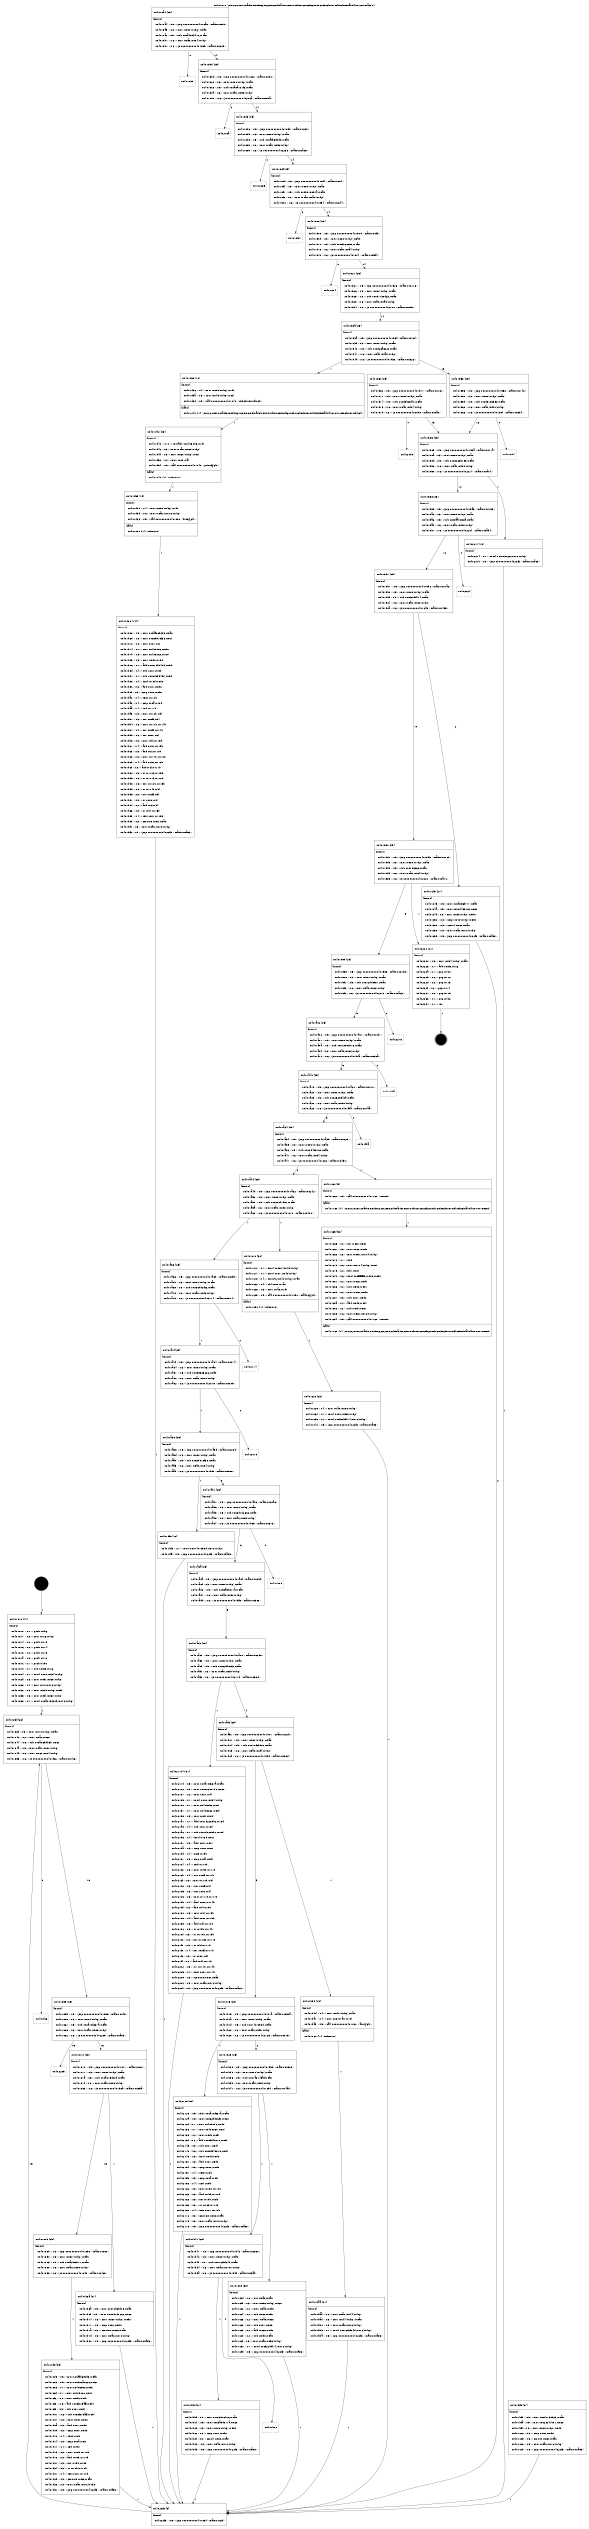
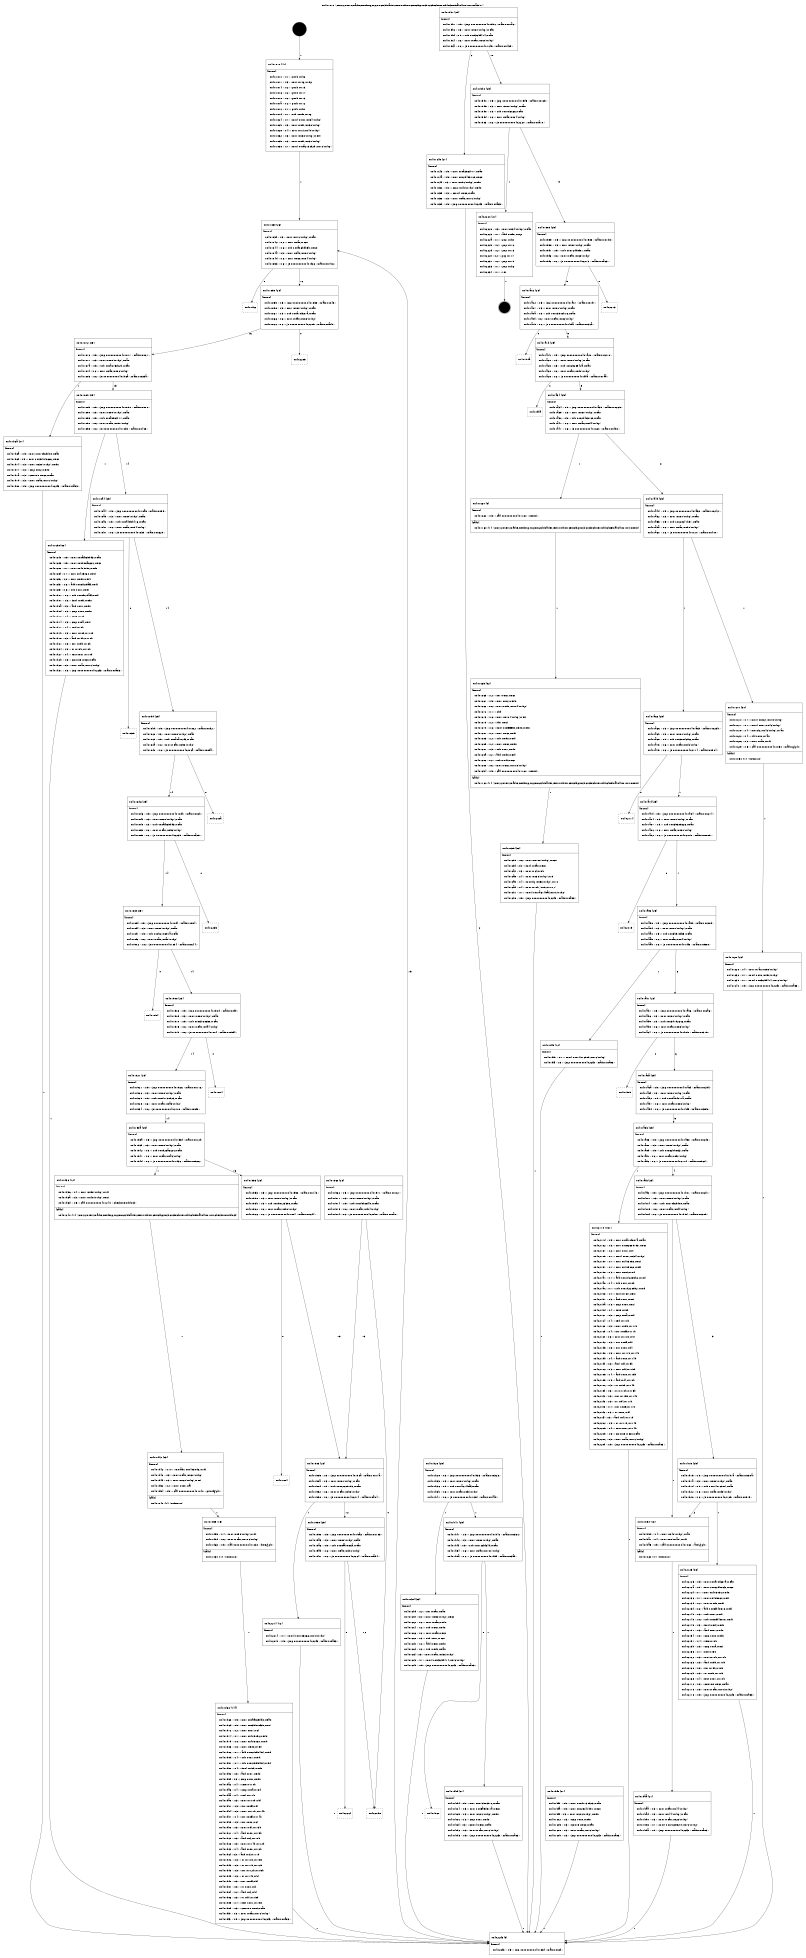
none -> (121, 463)
(436, 552) -> (361, 1684)
none -> (539, 873)
(256, 2044) -> (695, 1509)
(73, 2046) -> (301, 334)
